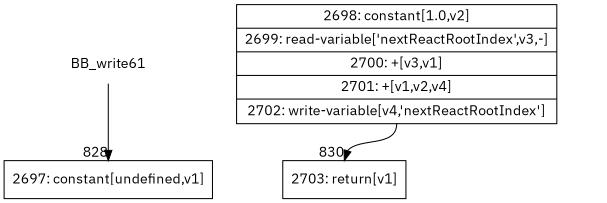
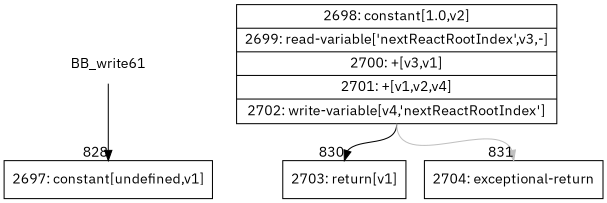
none -> (514, 180)
